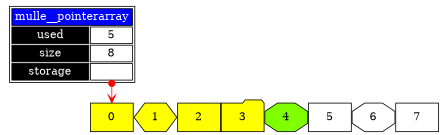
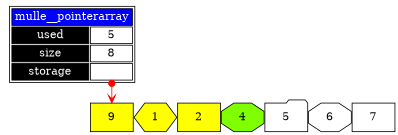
(112, 117) -> (112, 117)
(243, 117) -> none
(330, 117) -> (286, 117)
